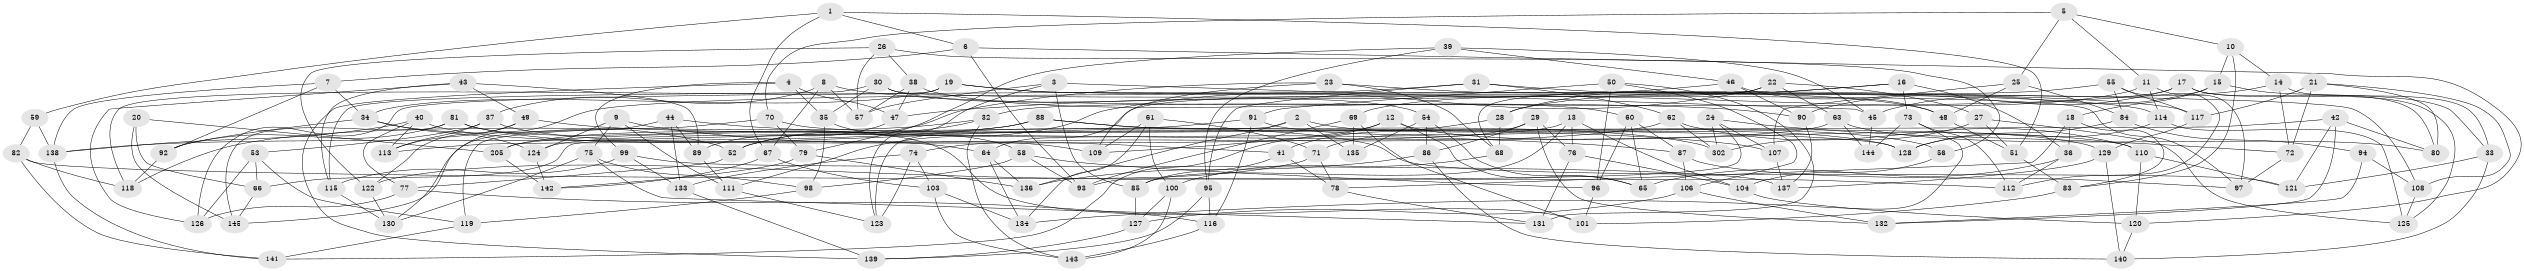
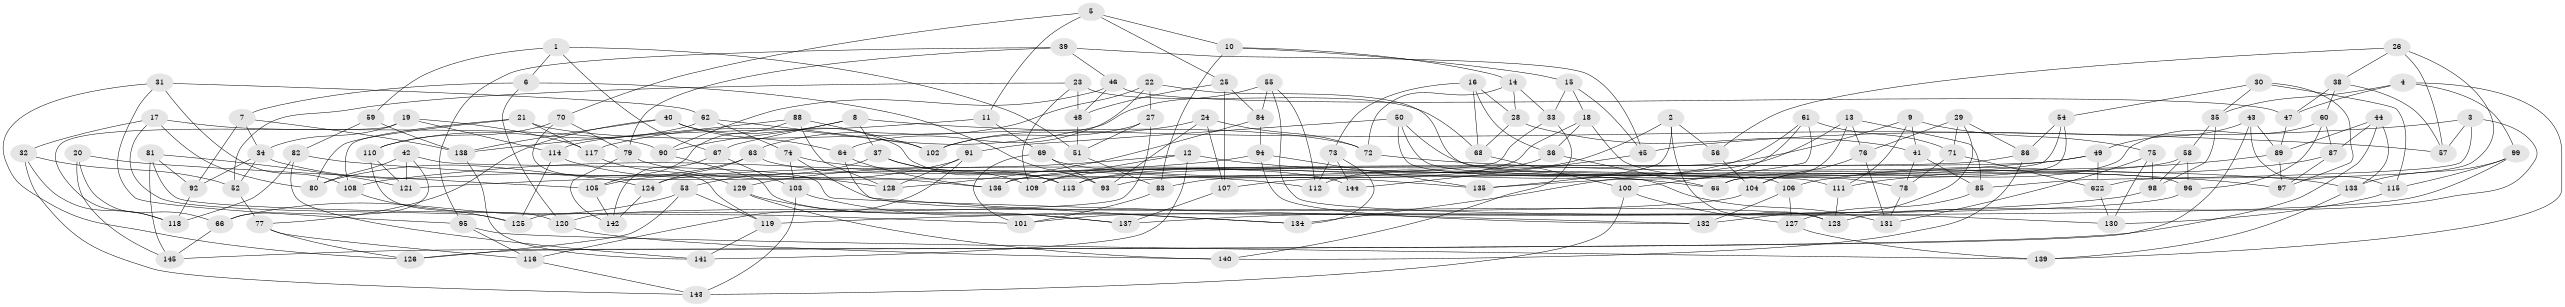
(2230, 107) -> (2280, 168)
(497, 153) -> (592, 189)
(1719, 153) -> (933, 153)
none -> (1321, 163)
(368, 189) -> (2098, 189)
